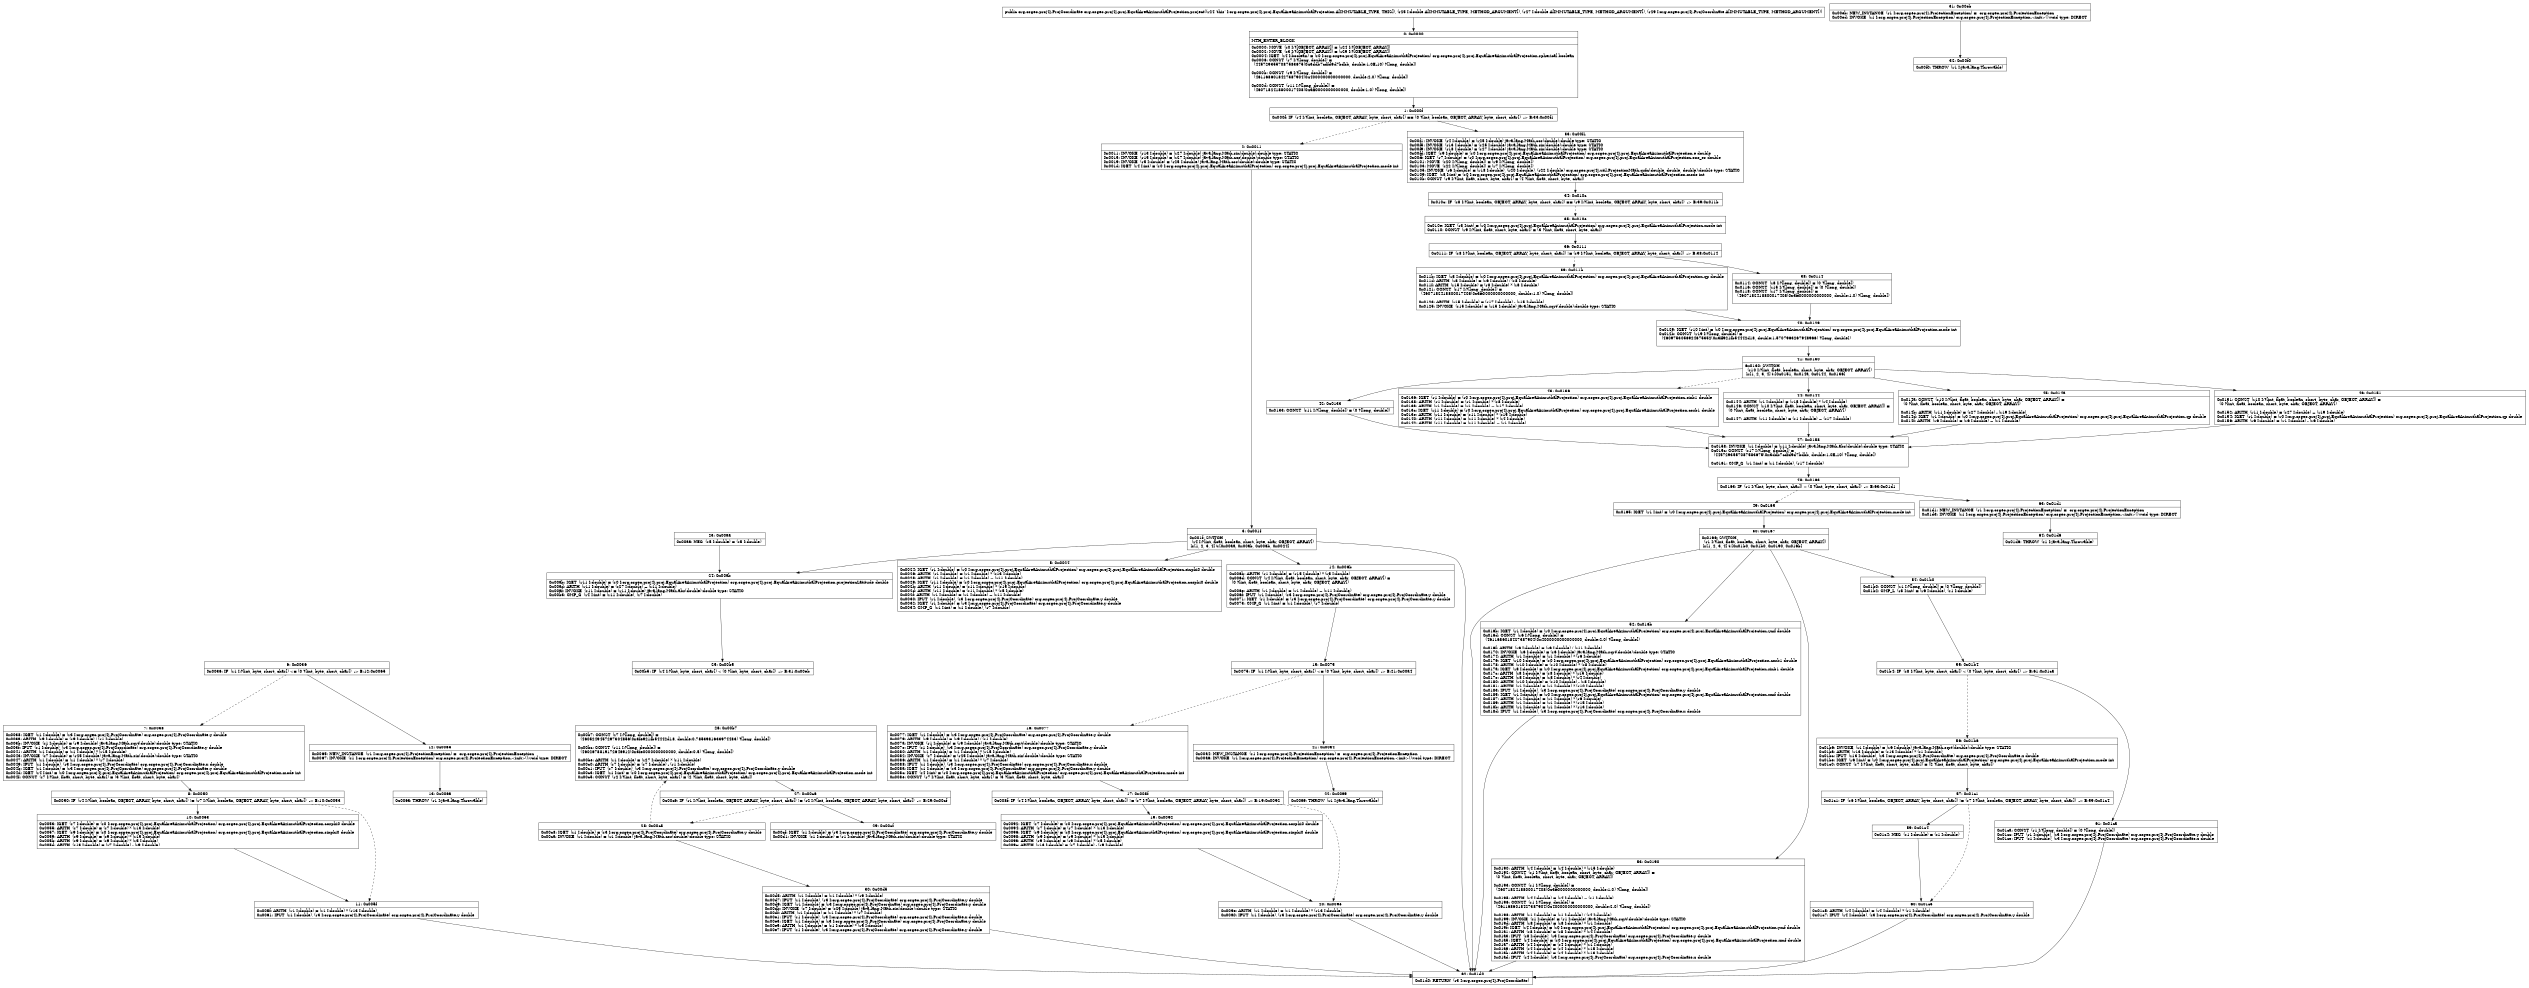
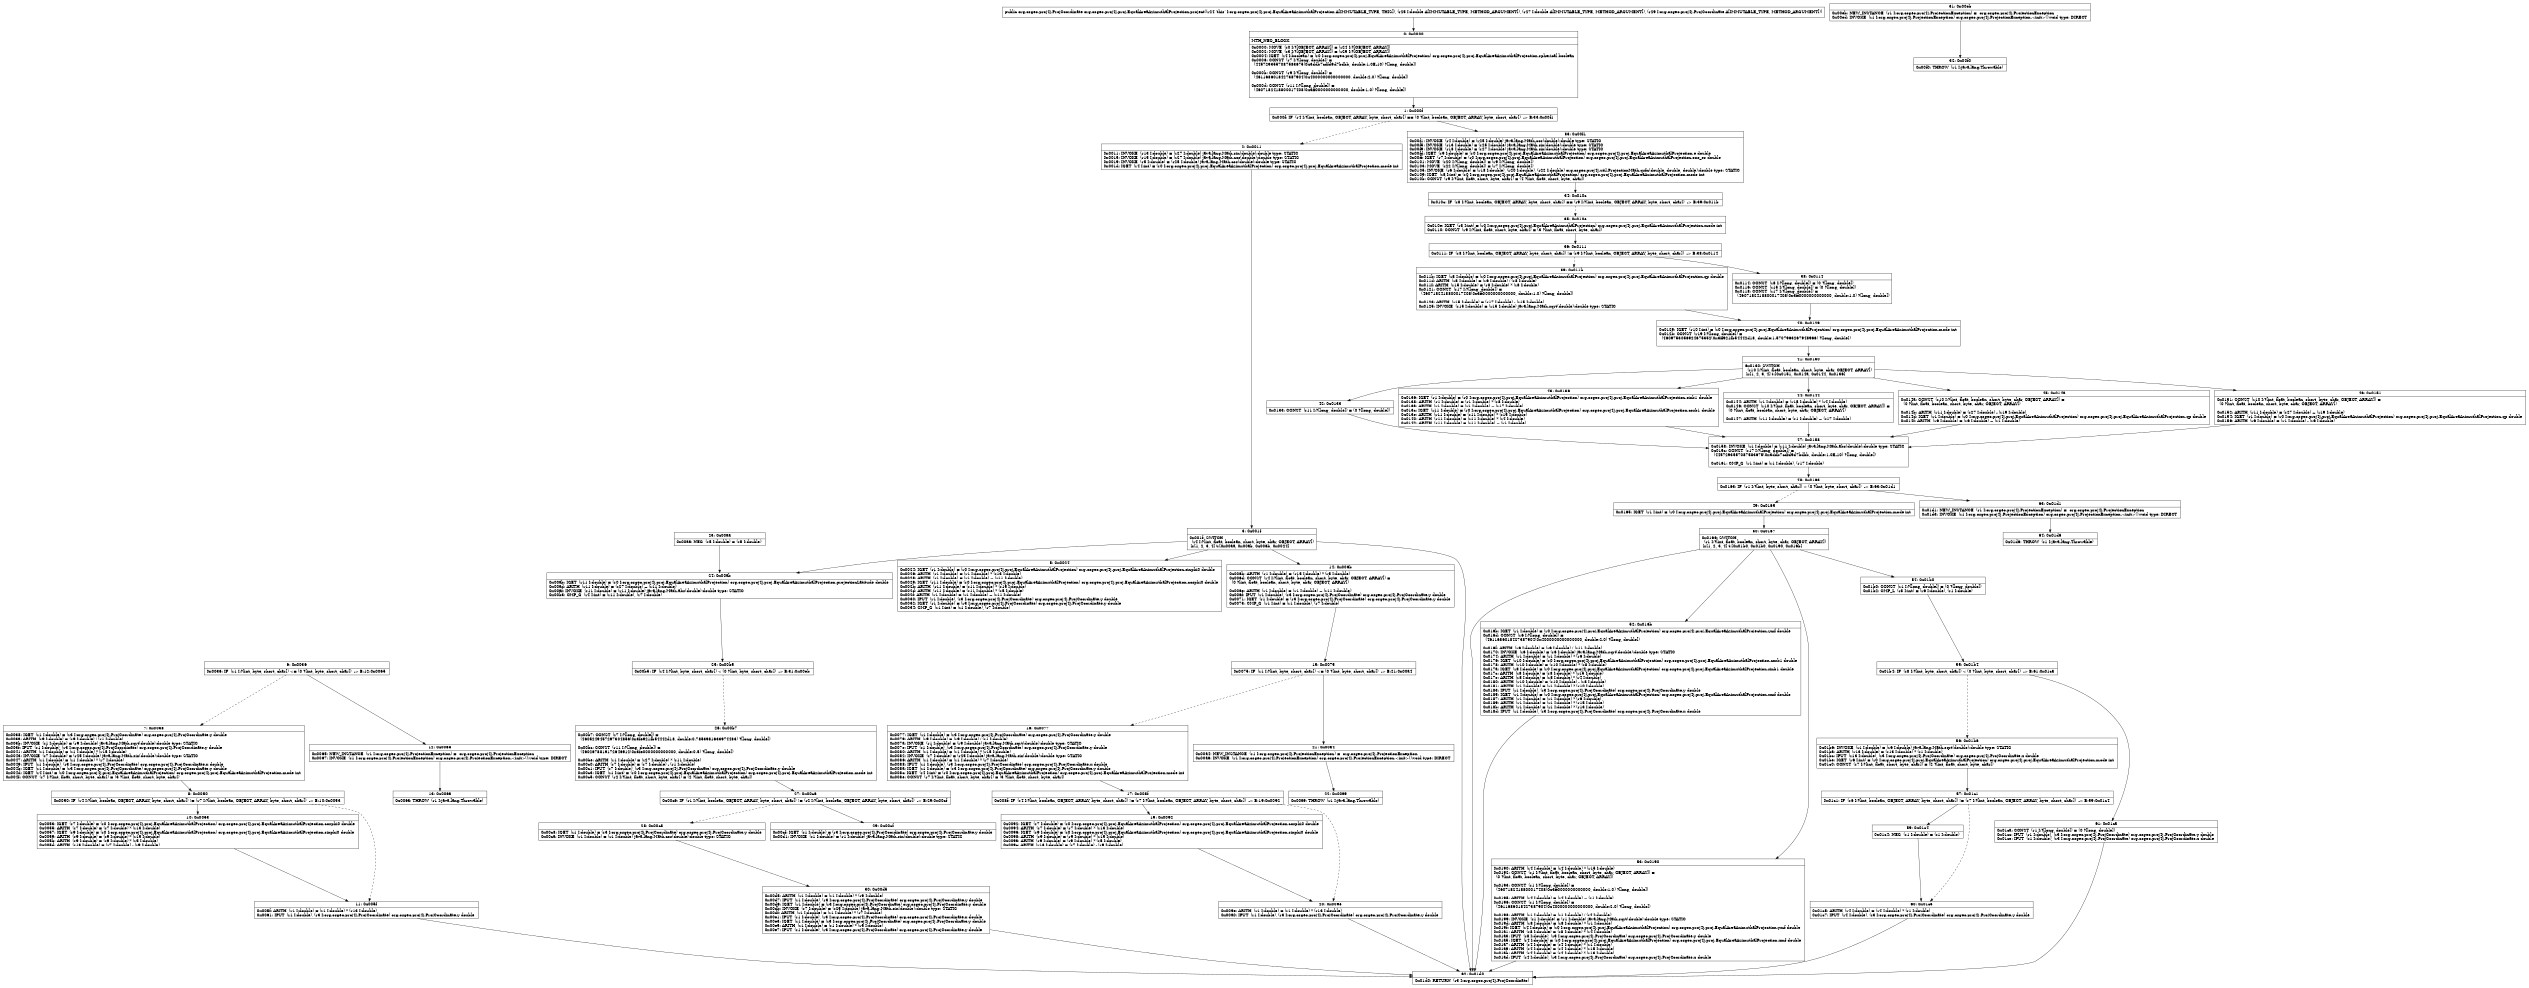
(1273, 41) -> (1270, 41)
(1712, 383) -> (1712, 383)
(653, 801) -> (724, 699)
